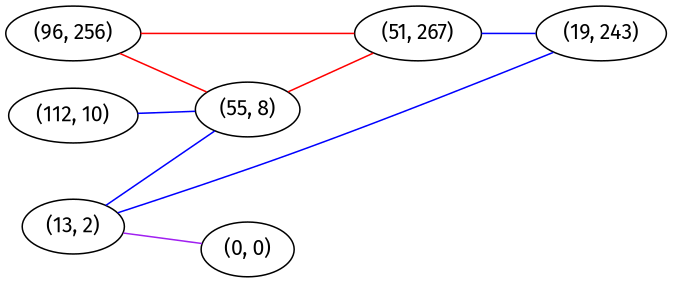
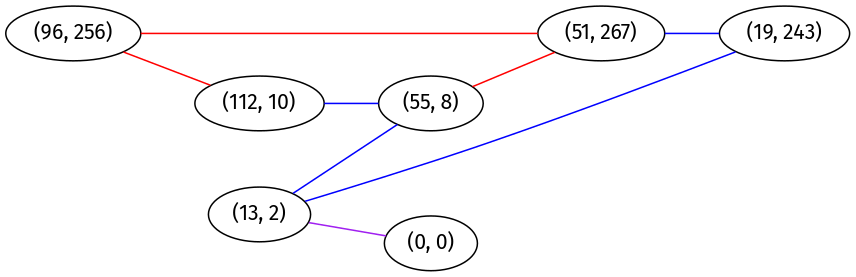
(163, 73) -> (167, 69)
